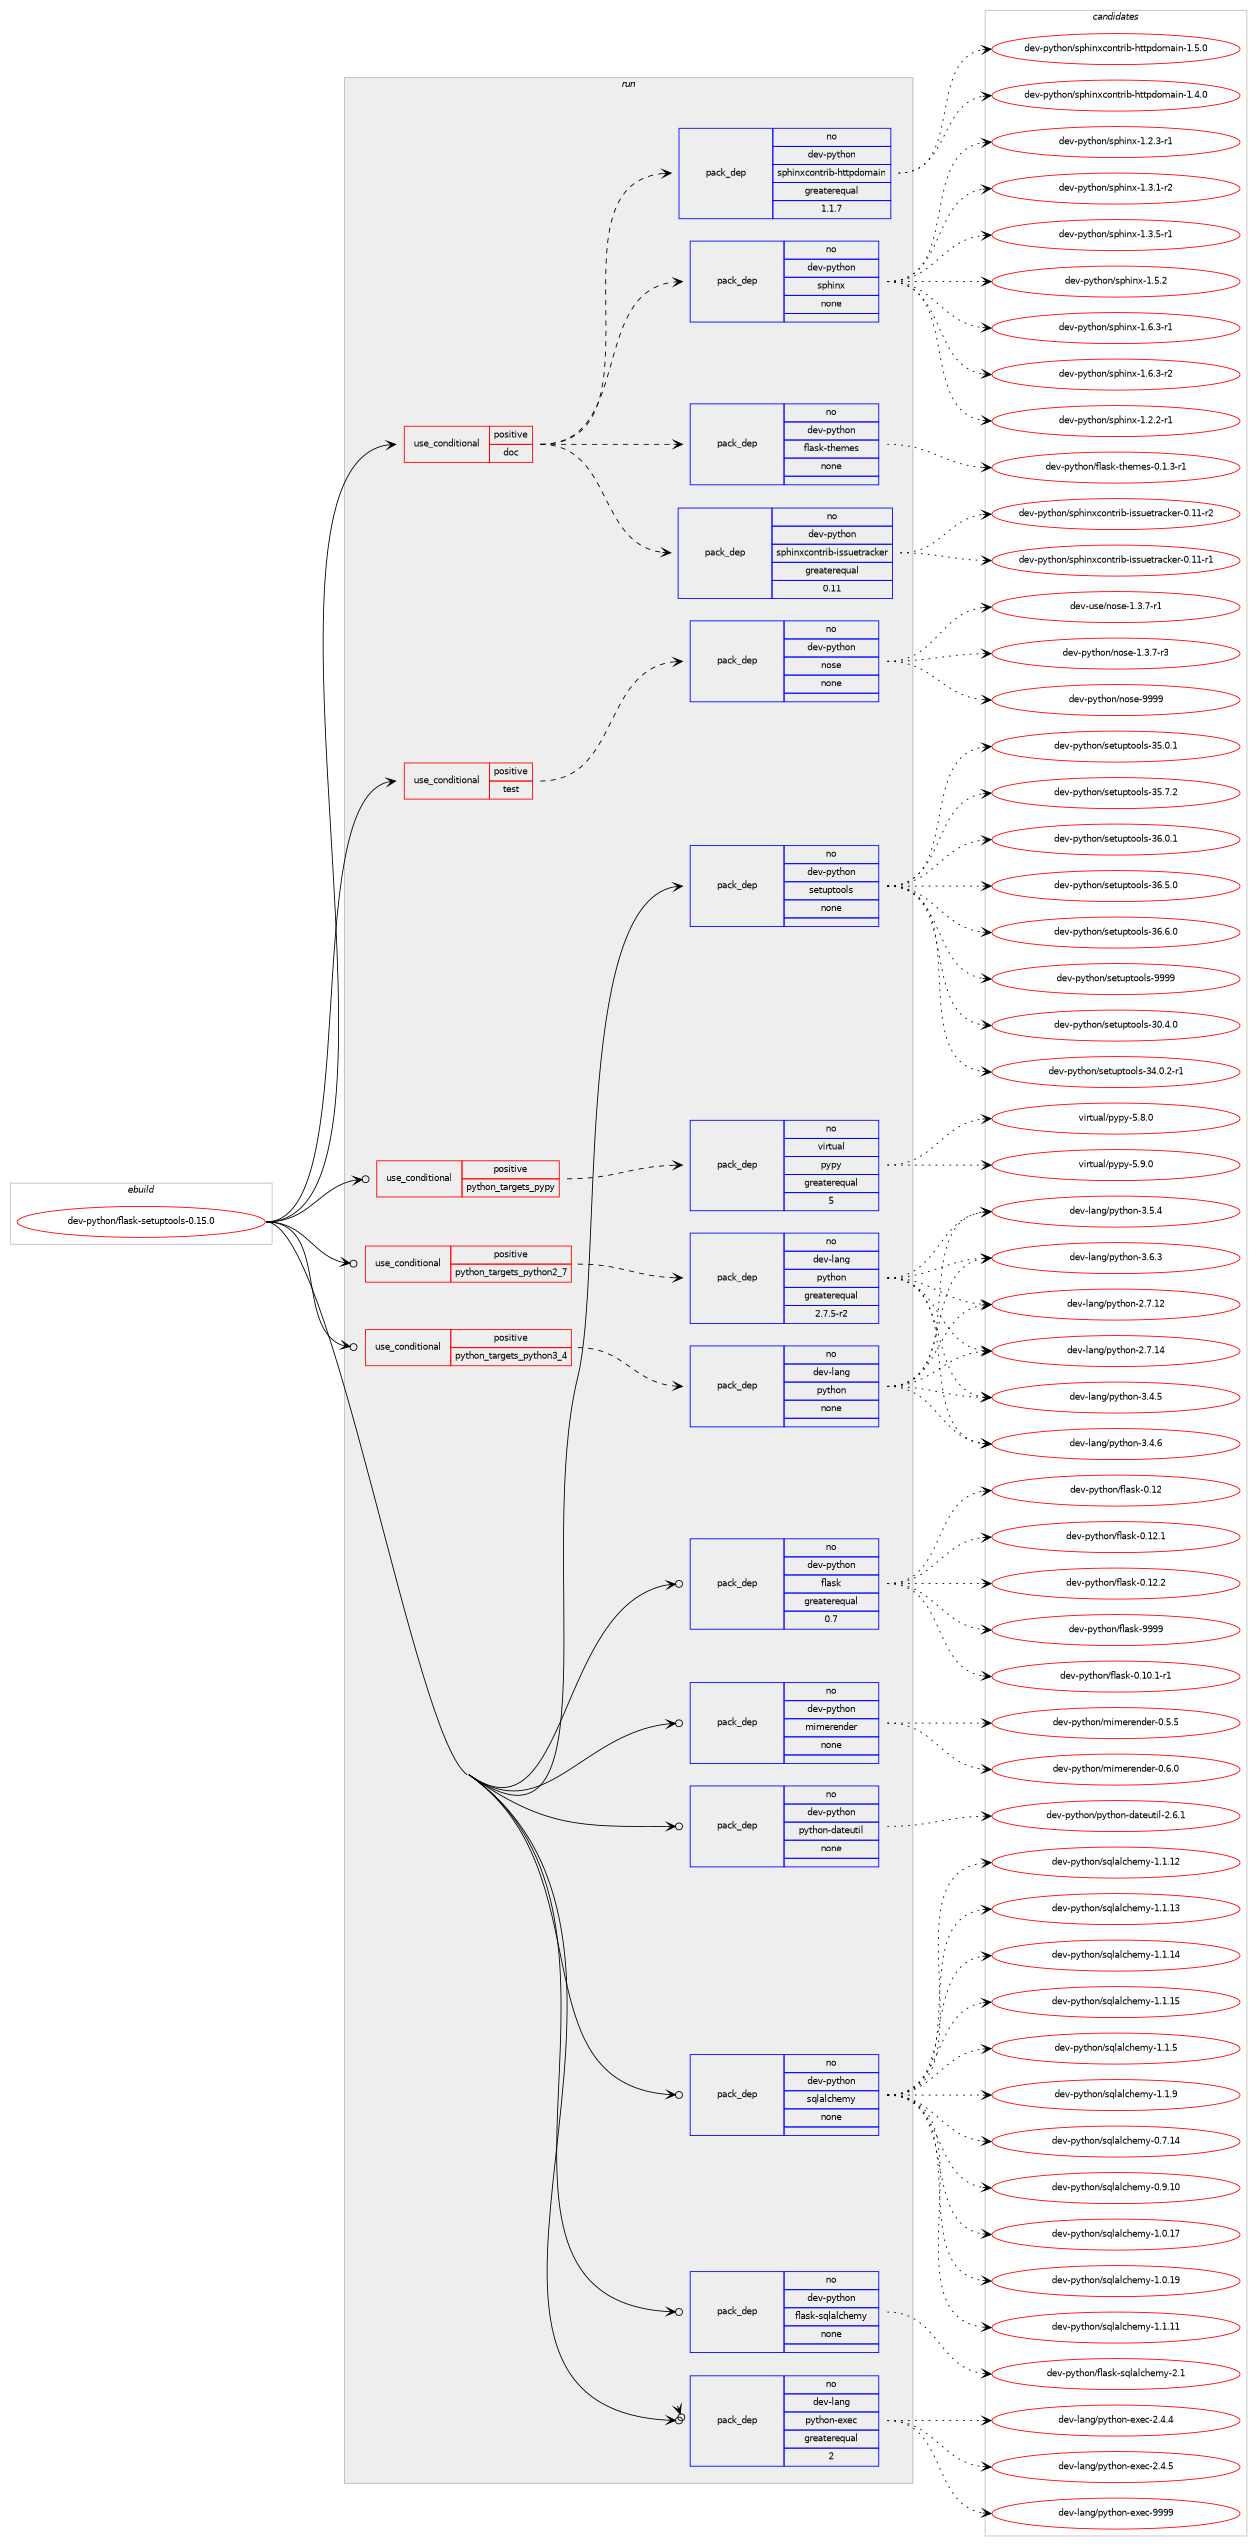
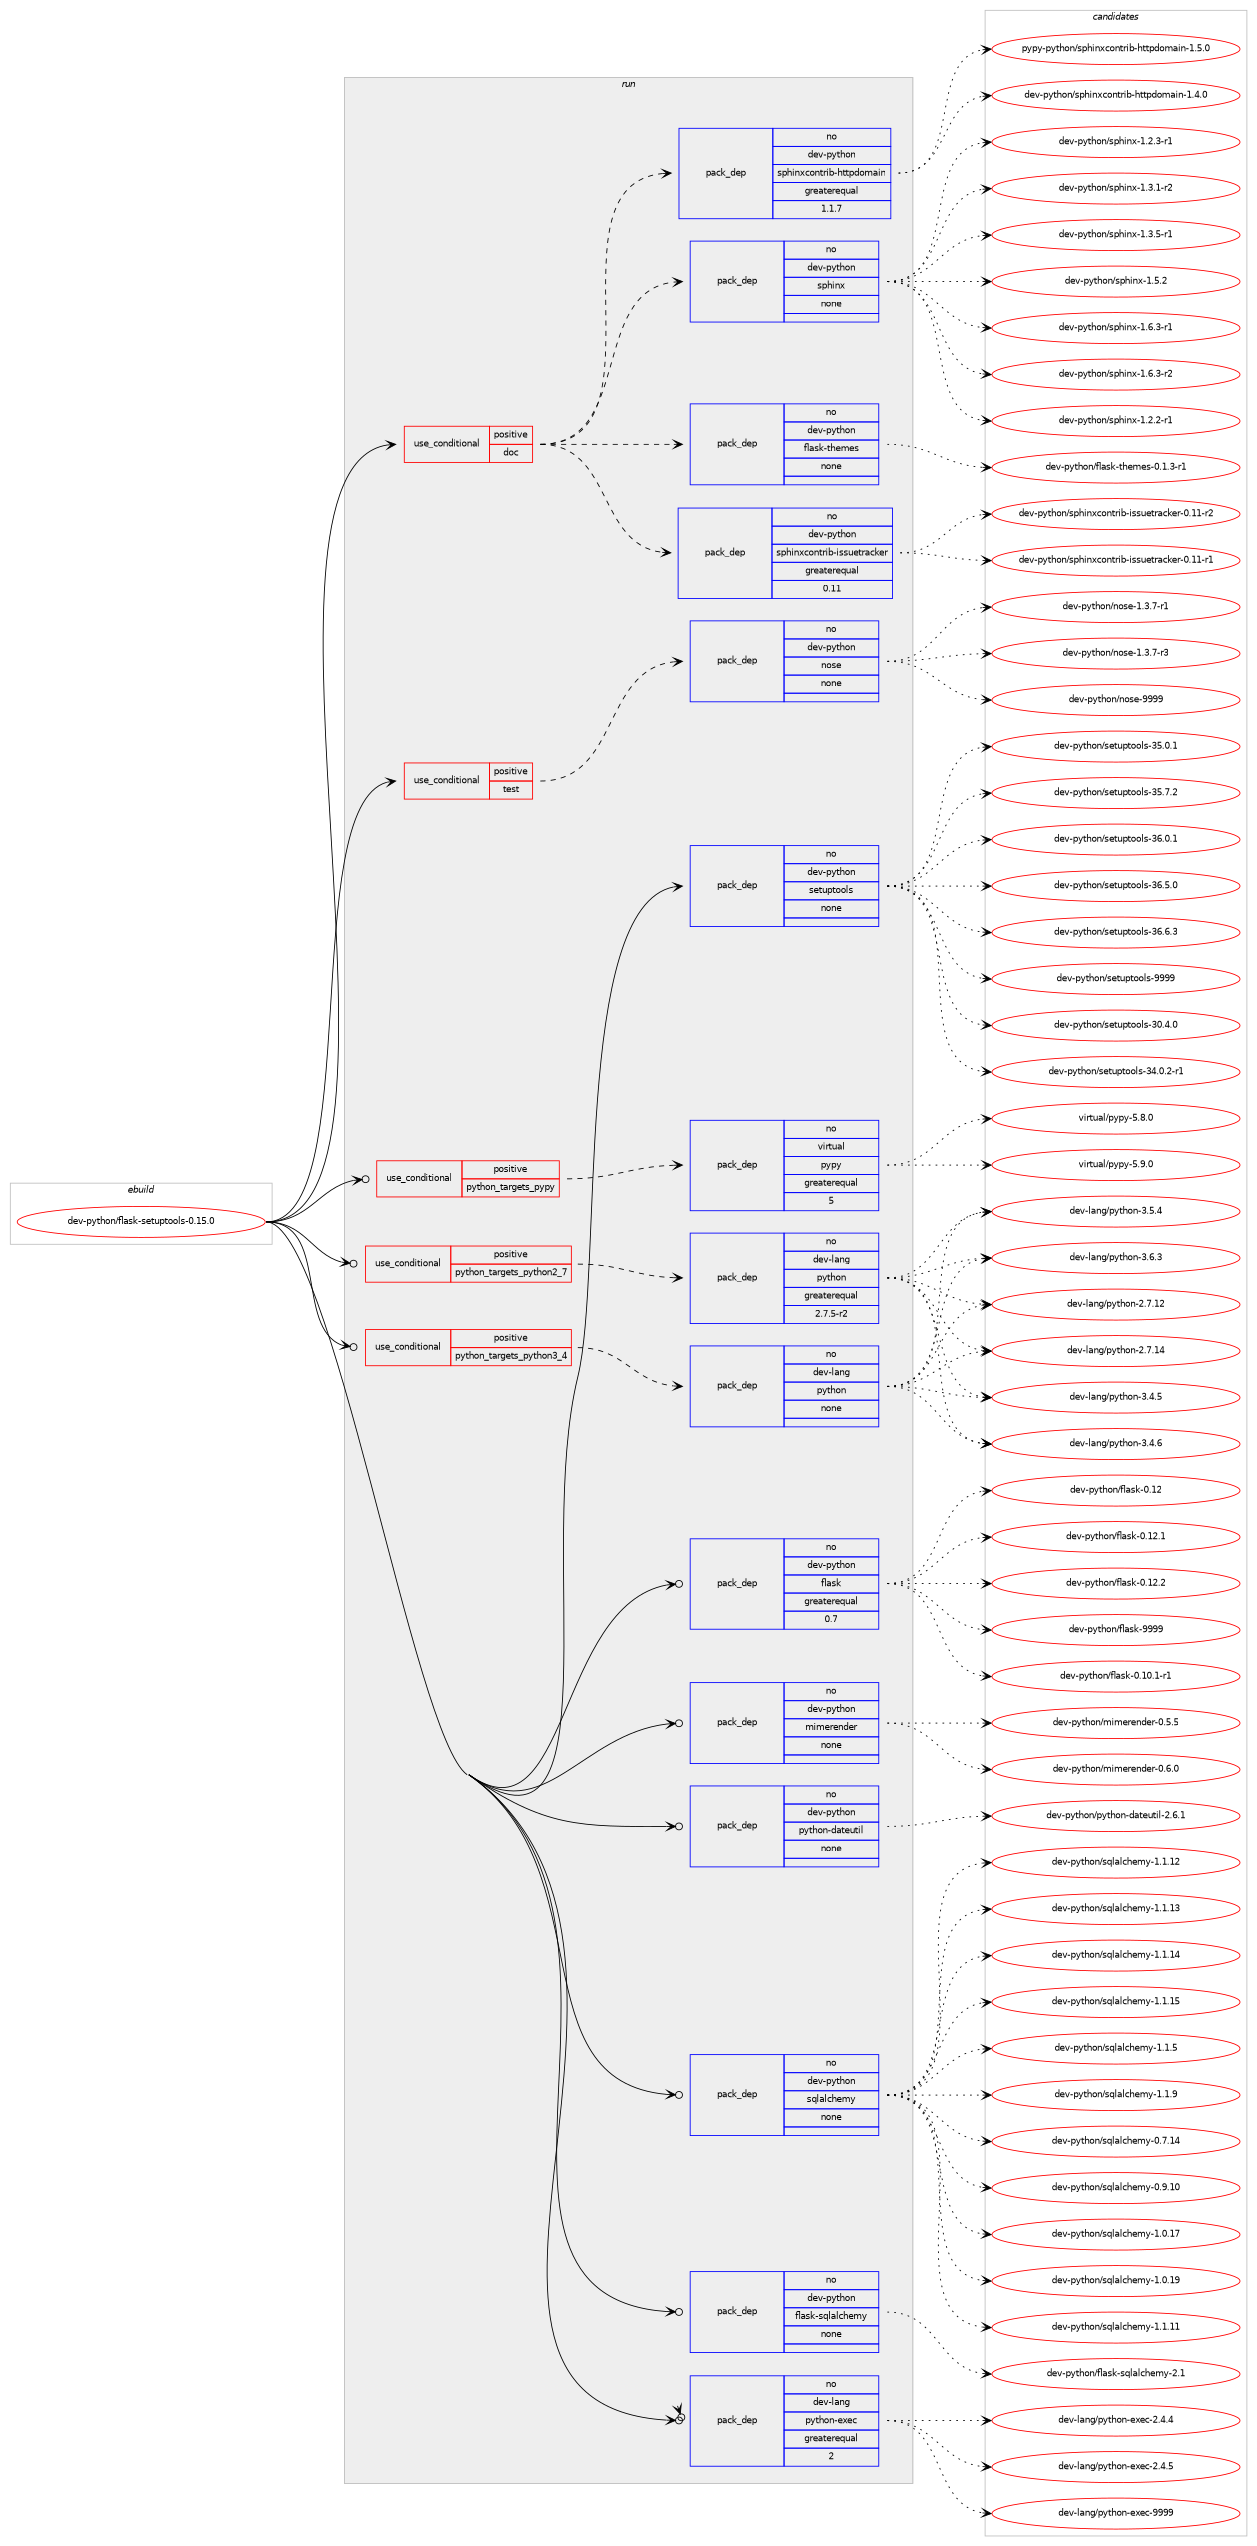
(1116, 49) -> (1116, 49)
(1116, 607) -> (1116, 607)
(1116, 933) -> (1116, 933)
